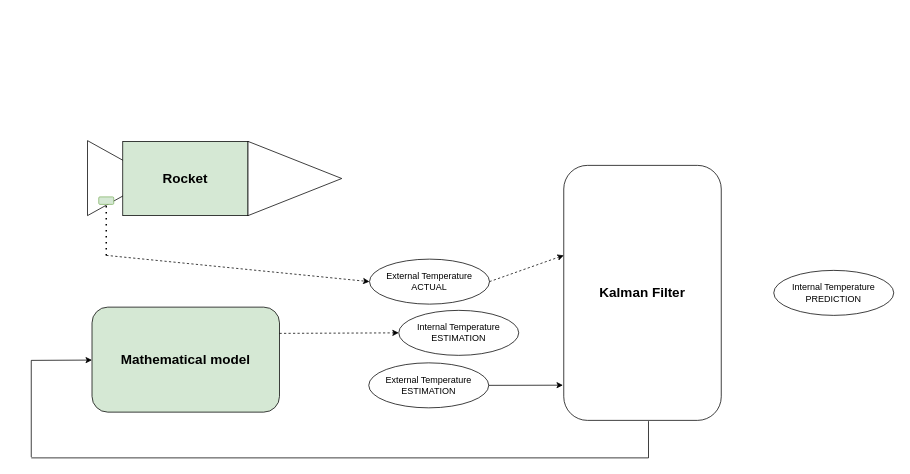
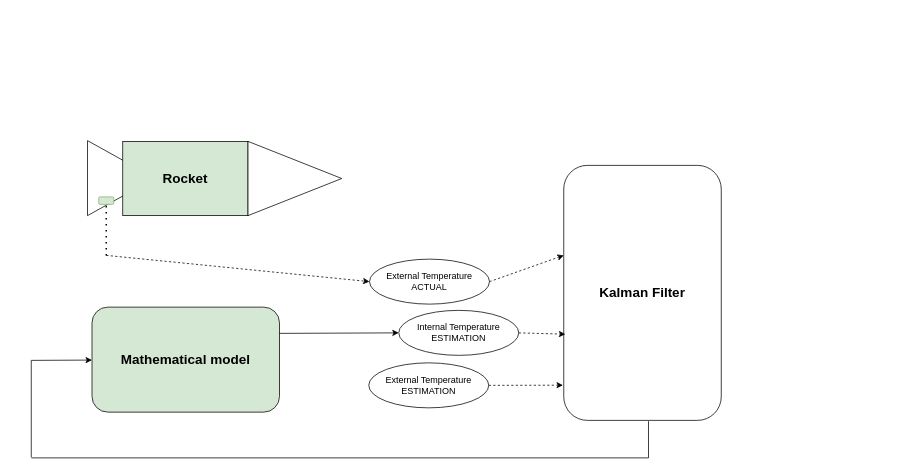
(834, 293) -> none
(337, 333) -> (337, 333)
none -> (545, 334)
(523, 385) -> (523, 385)
